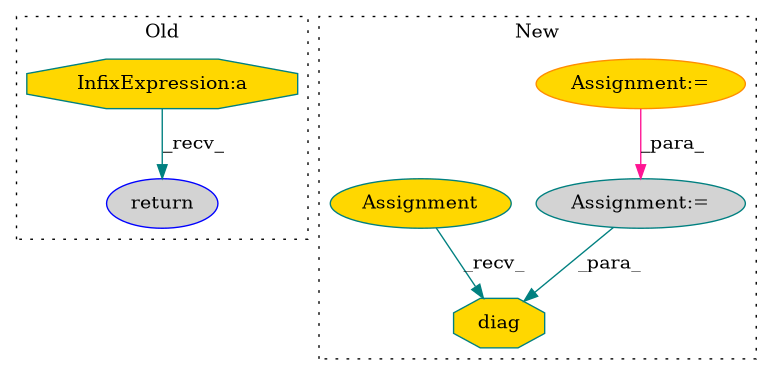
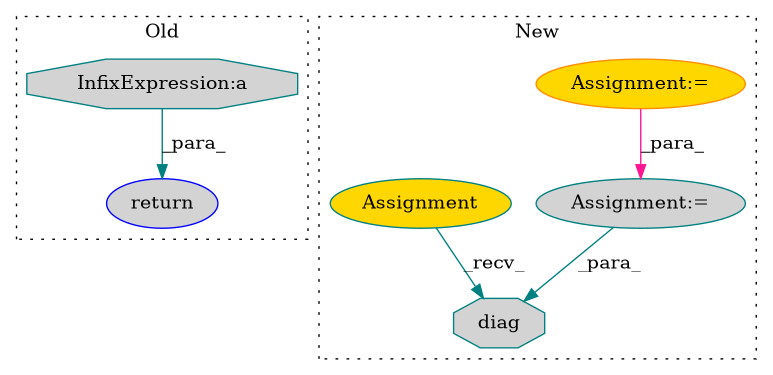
(162, 84) -> (162, 84)
(194, 144) -> (194, 144)
(499, 323) -> (499, 323)
